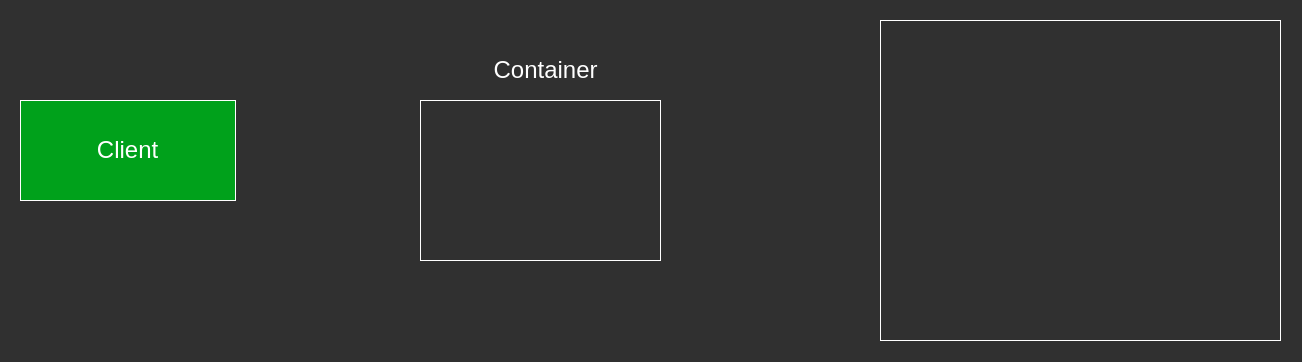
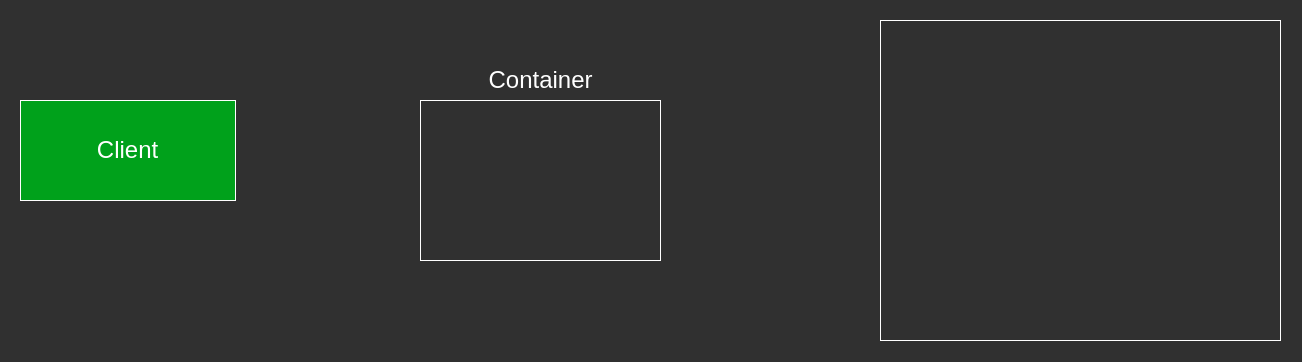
(546, 71) -> (541, 81)
